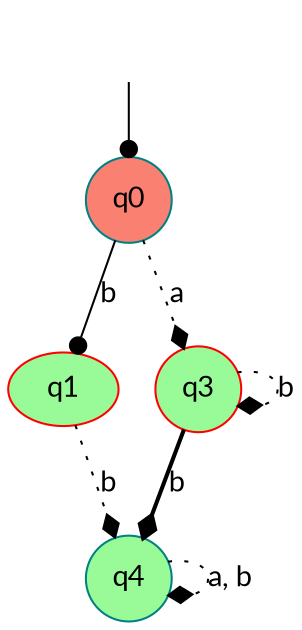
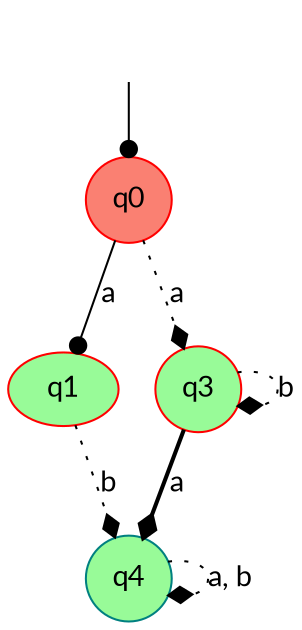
(129, 200) -> (129, 200)
(108, 295) -> (108, 295)
(177, 484) -> (177, 484)
